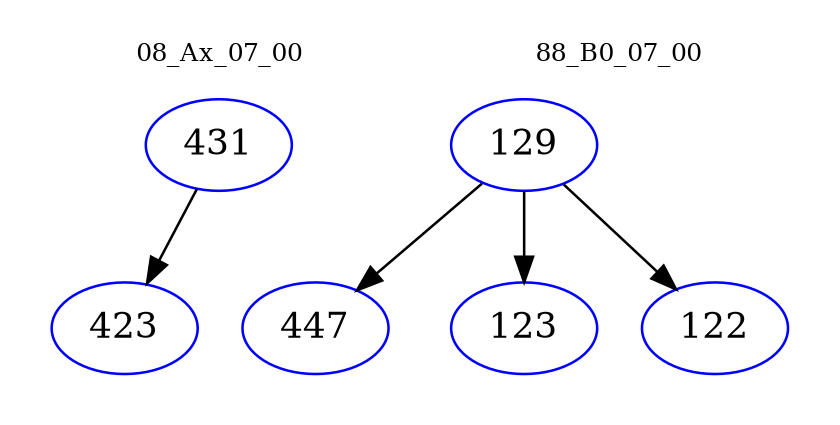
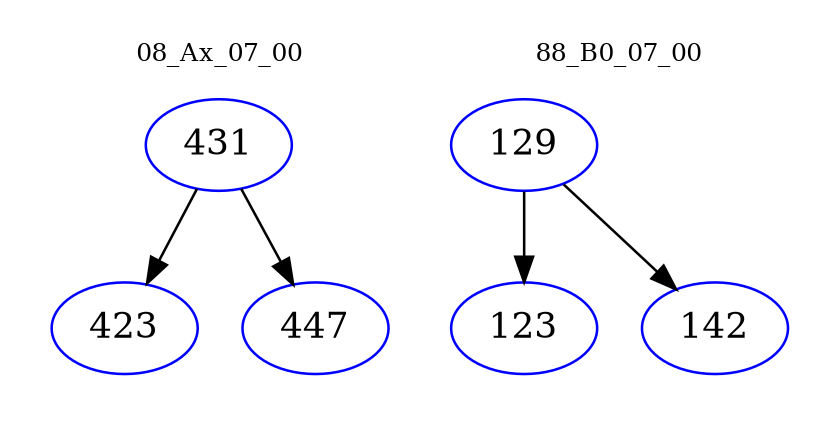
(448, 213) -> (261, 225)
(715, 328) -> (715, 328)
